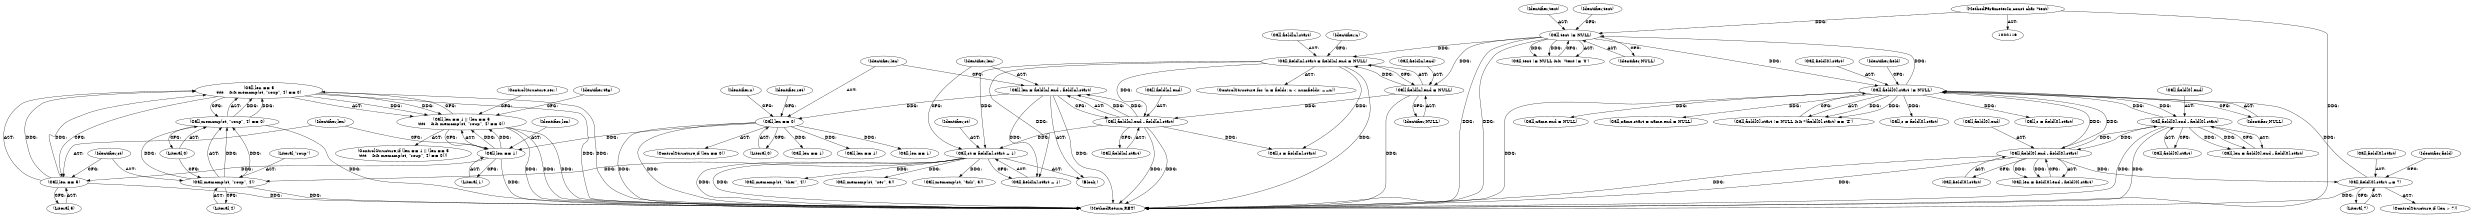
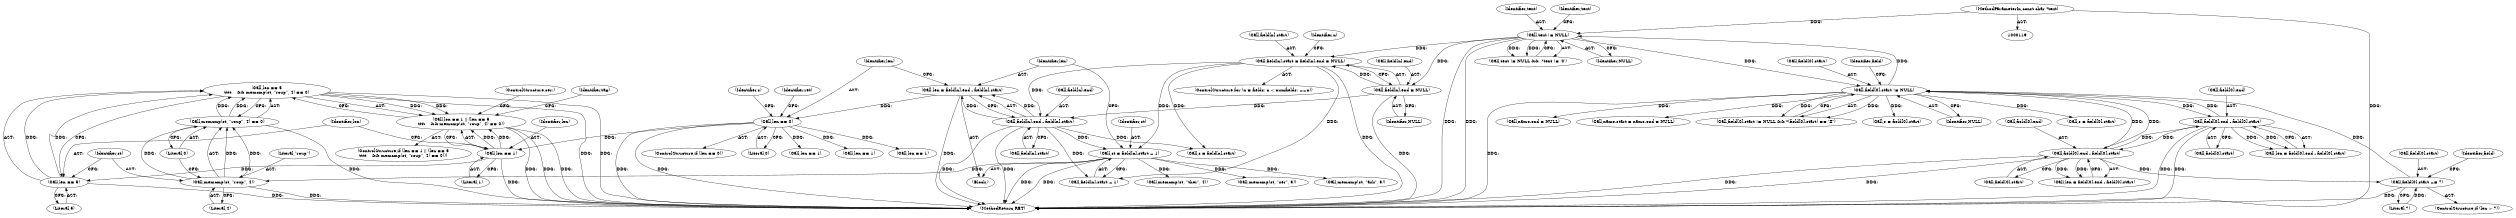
(1009, 138) -> (1066, 151)
(2378, 196) -> (2421, 196)
